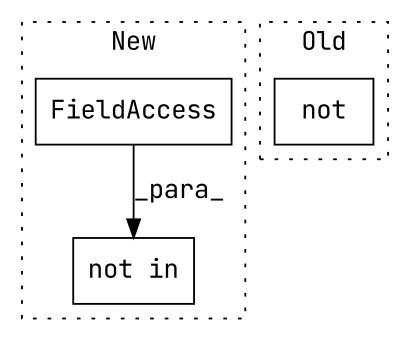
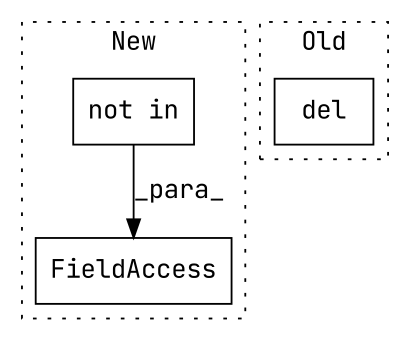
(324, 112) -> (324, 112)
(134, 182) -> (134, 182)
